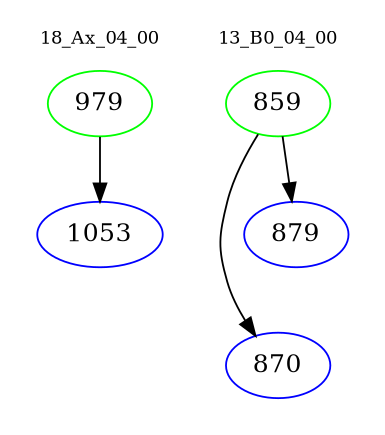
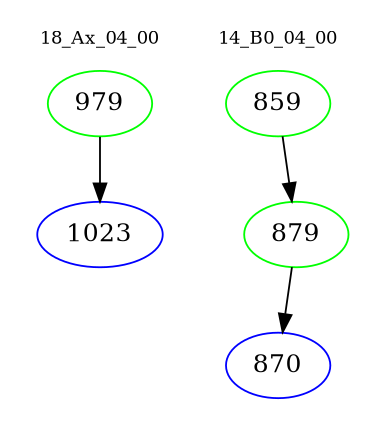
(278, 39) -> (278, 39)
(222, 226) -> (289, 291)
(100, 235) -> (100, 235)
(296, 235) -> (296, 235)
